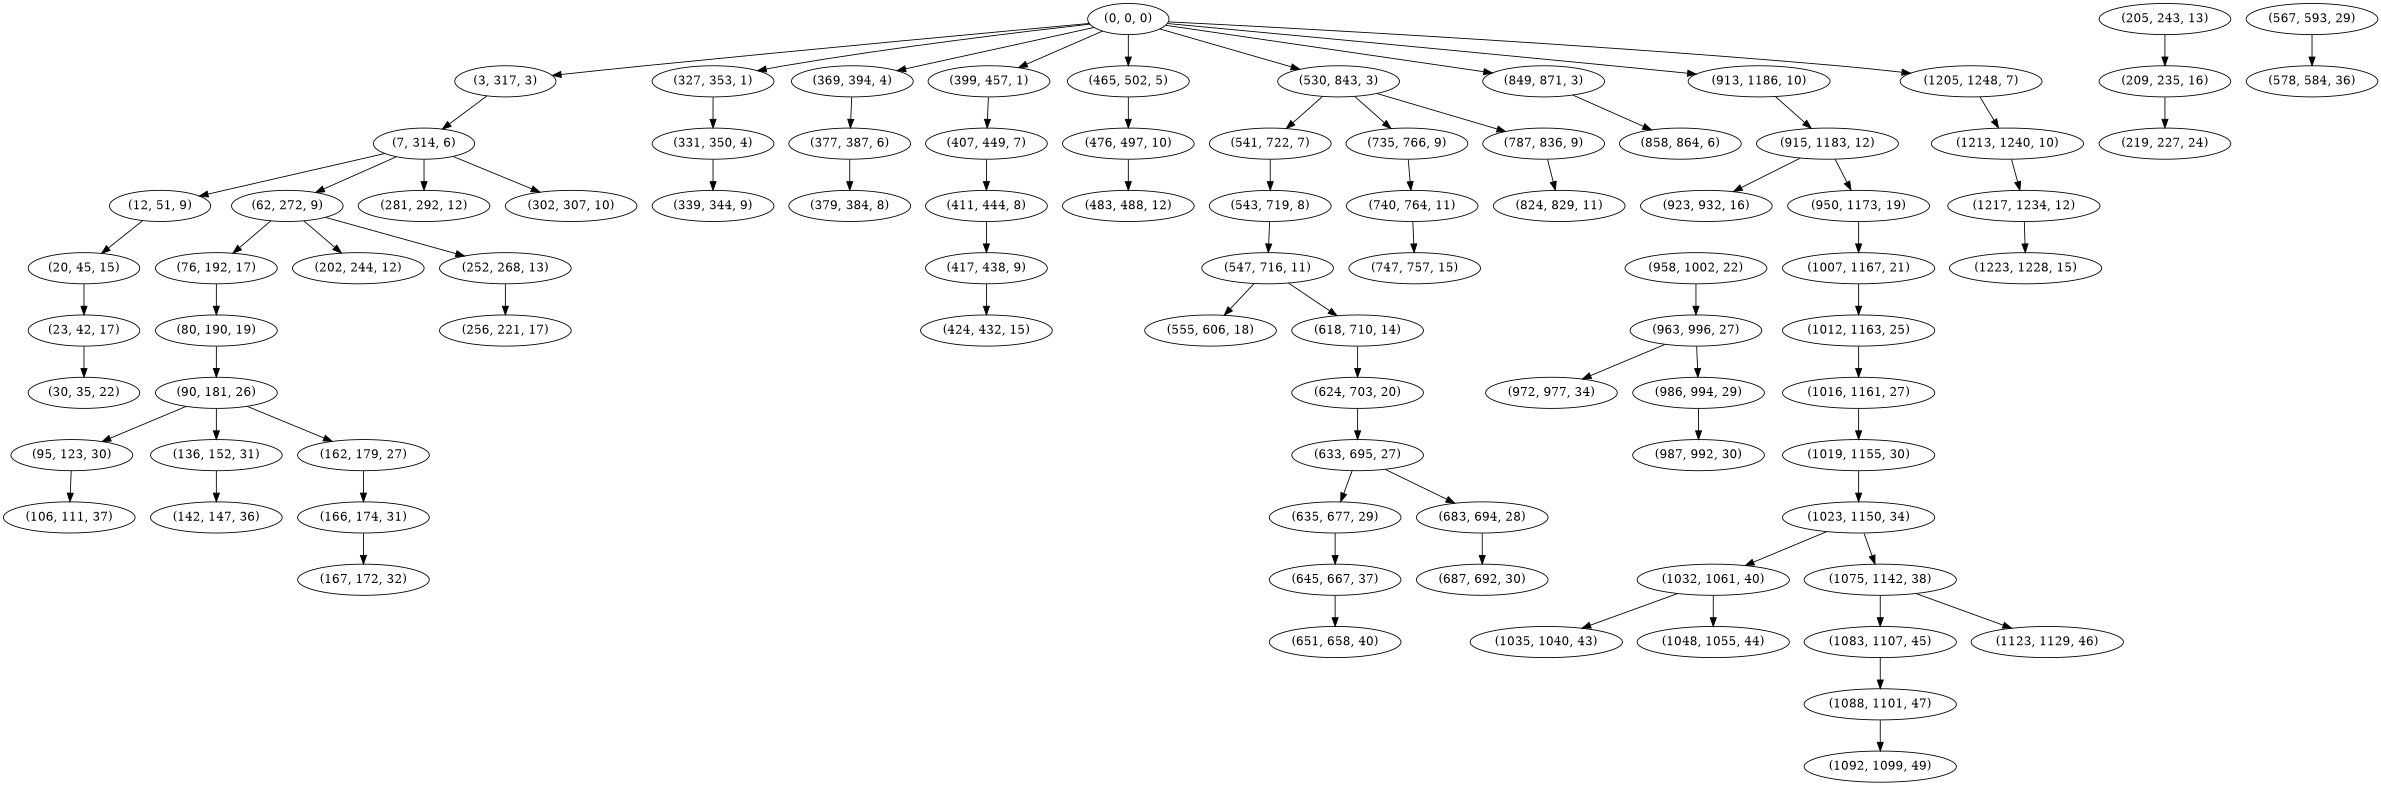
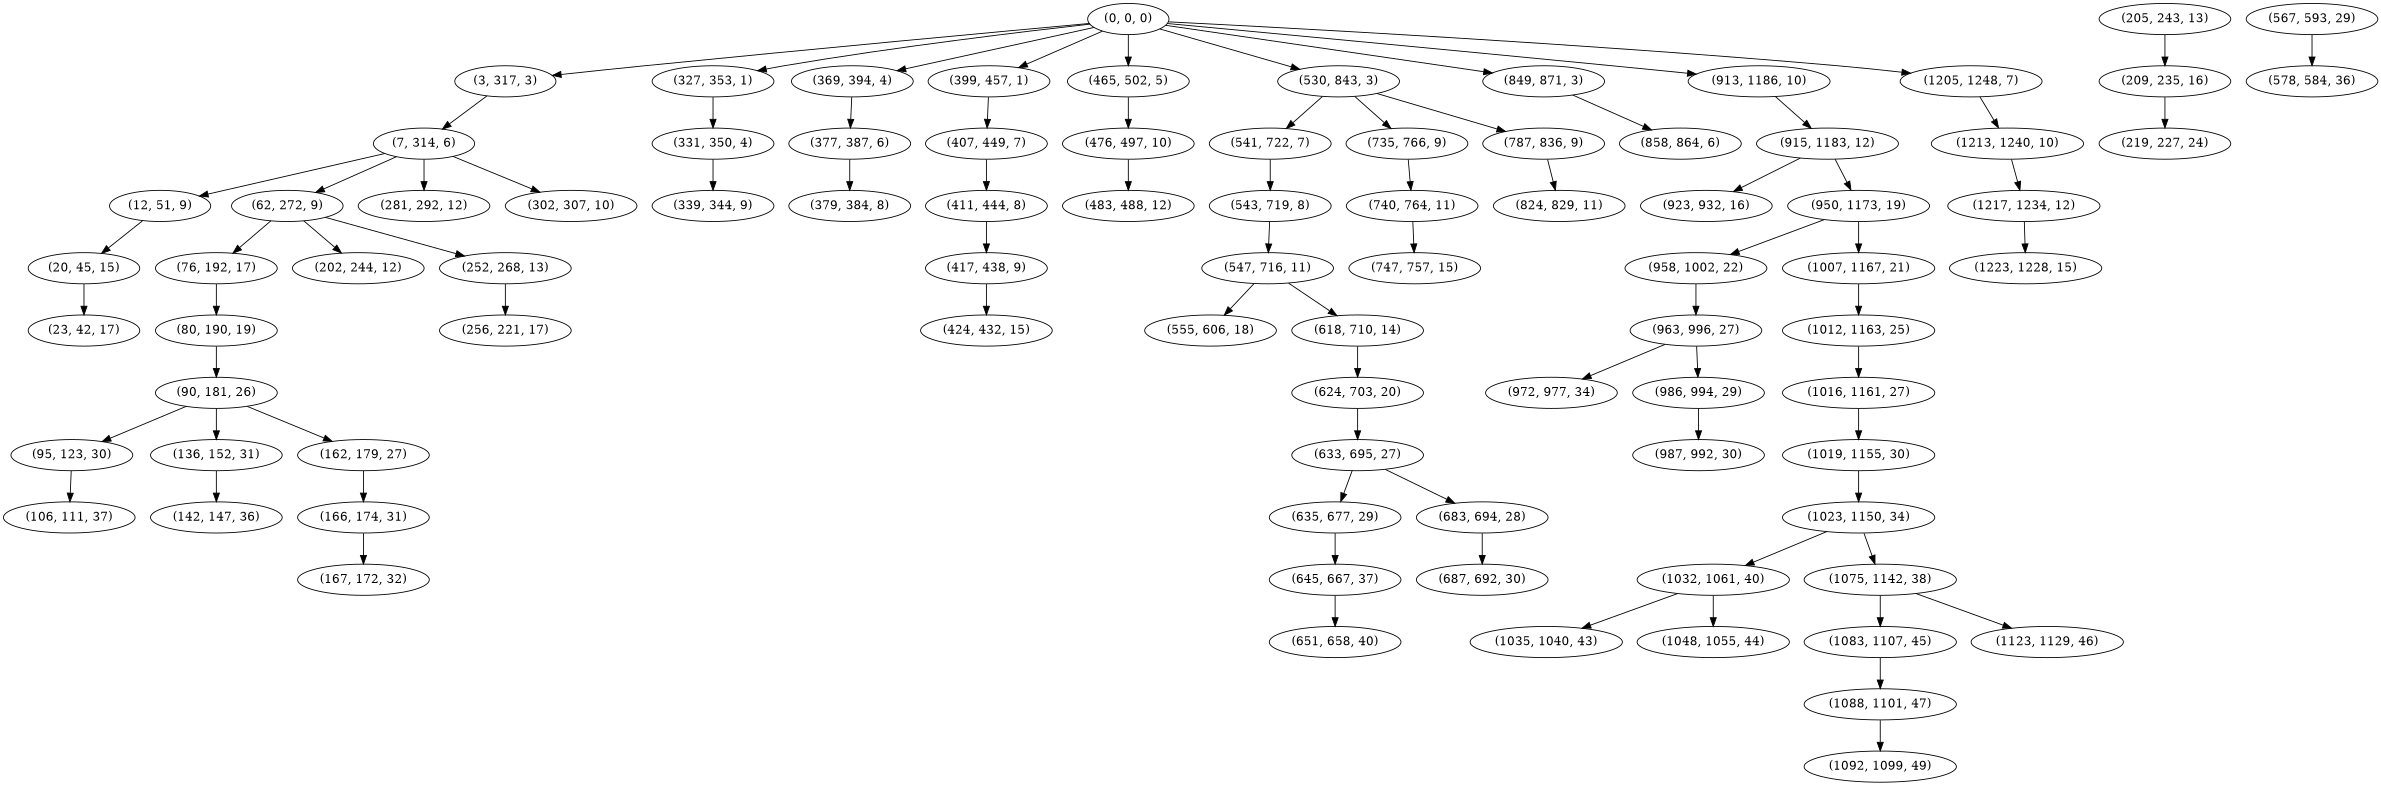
none -> (1781, 236)
(84, 393) -> none
